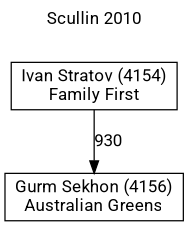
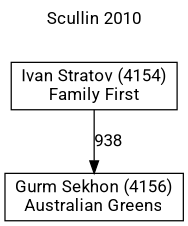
(109, 142) -> (109, 142)
